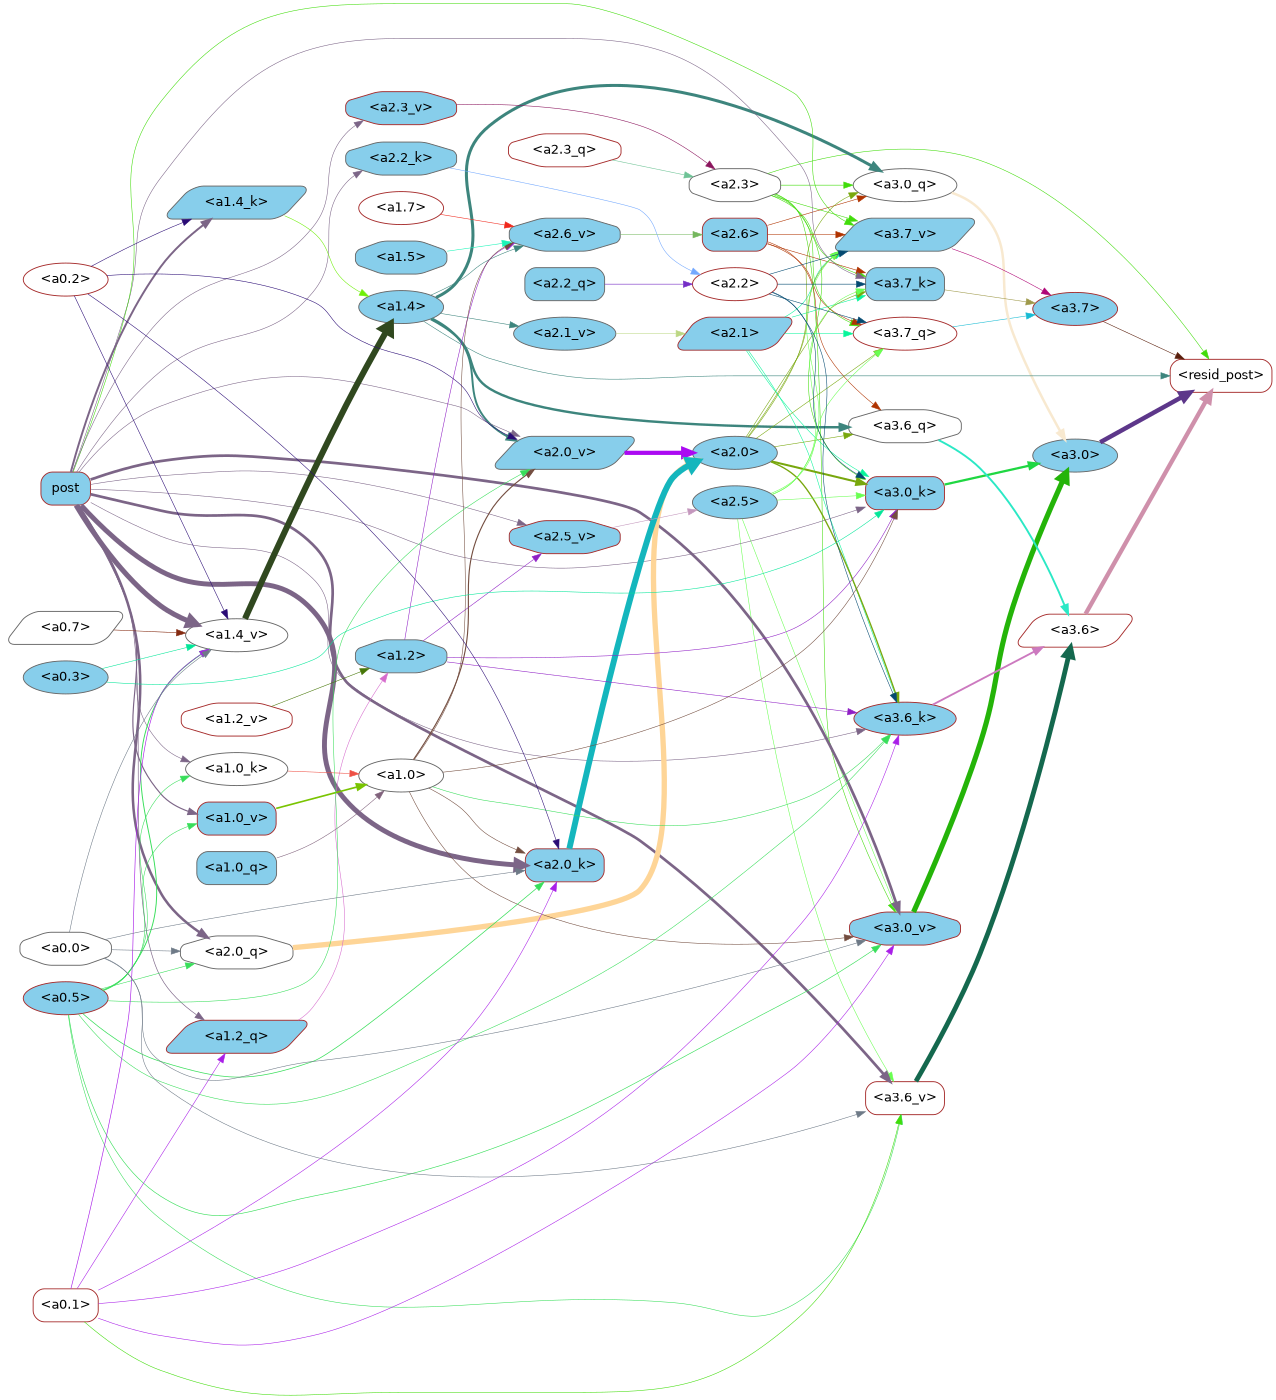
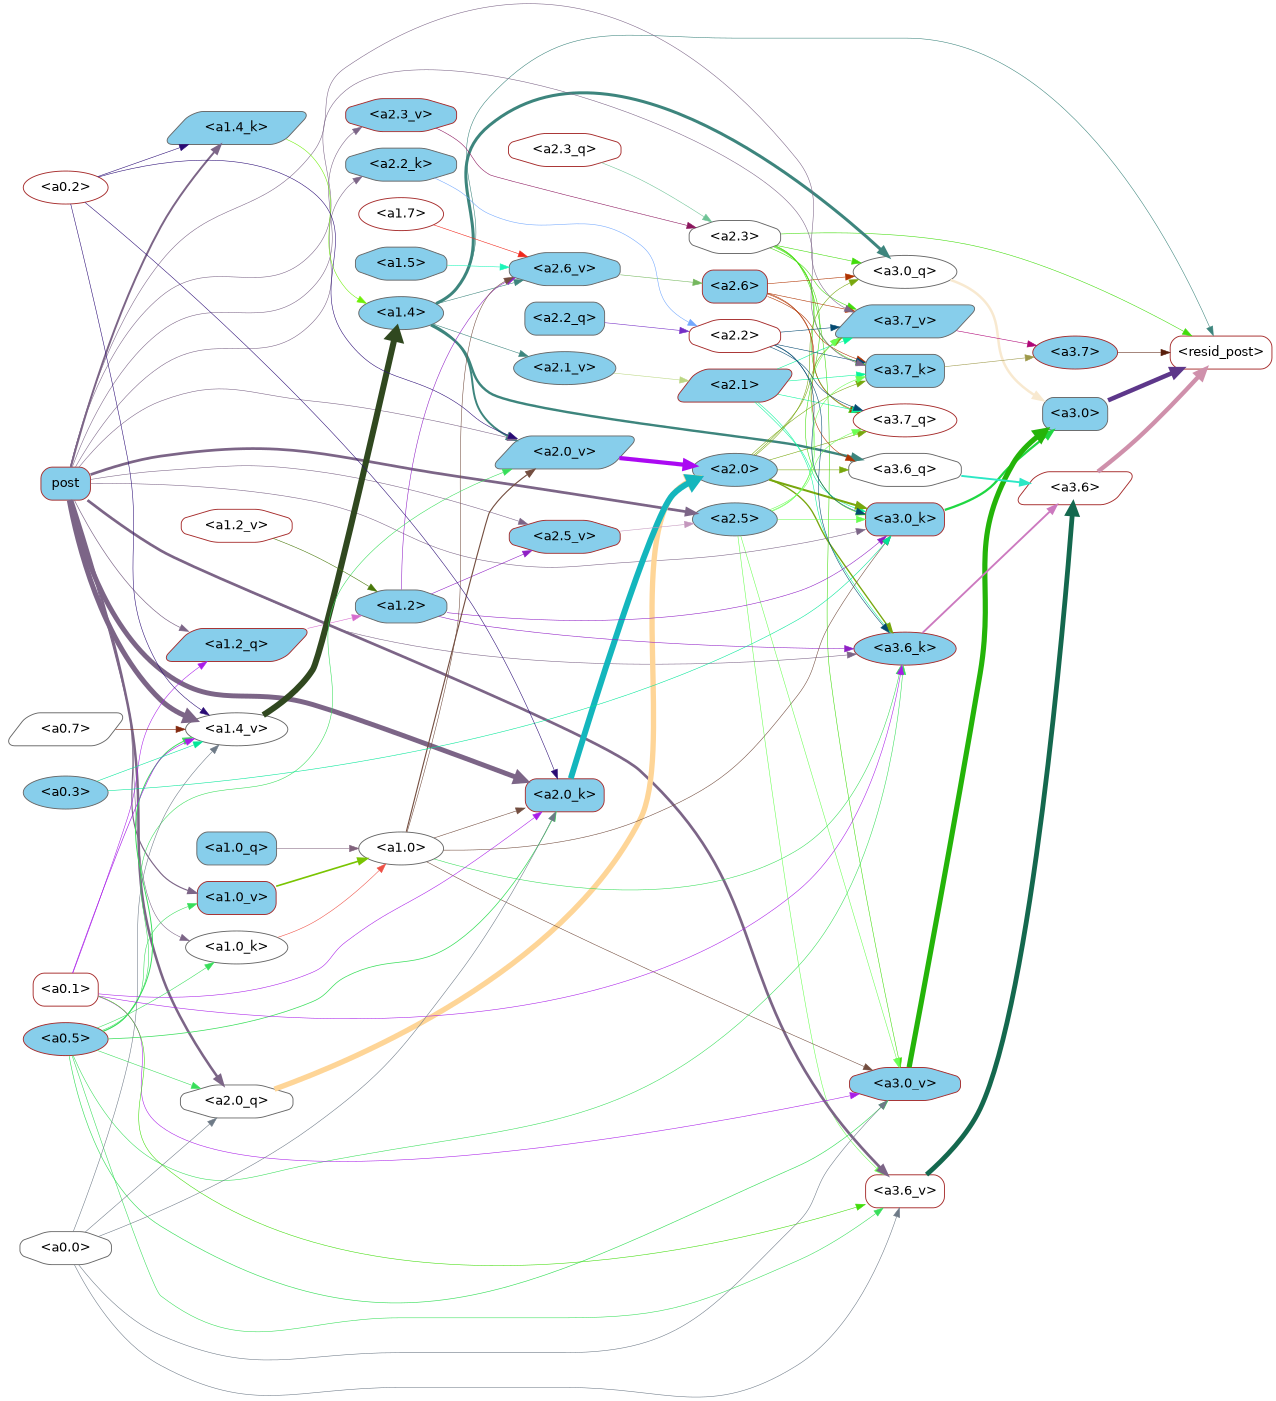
(350, 5) -> (422, 27)
(735, 284) -> (735, 336)
(989, 321) -> none
(1075, 456) -> (1075, 414)
(601, 500) -> (388, 465)
